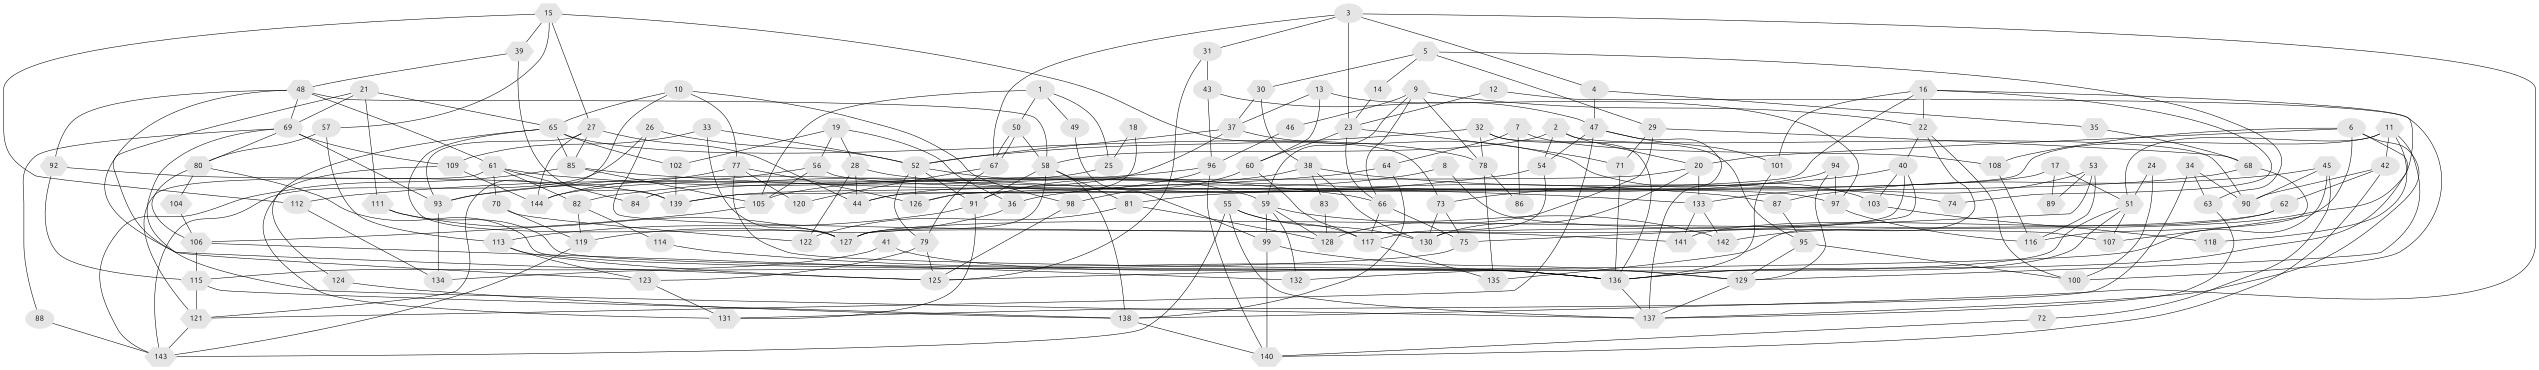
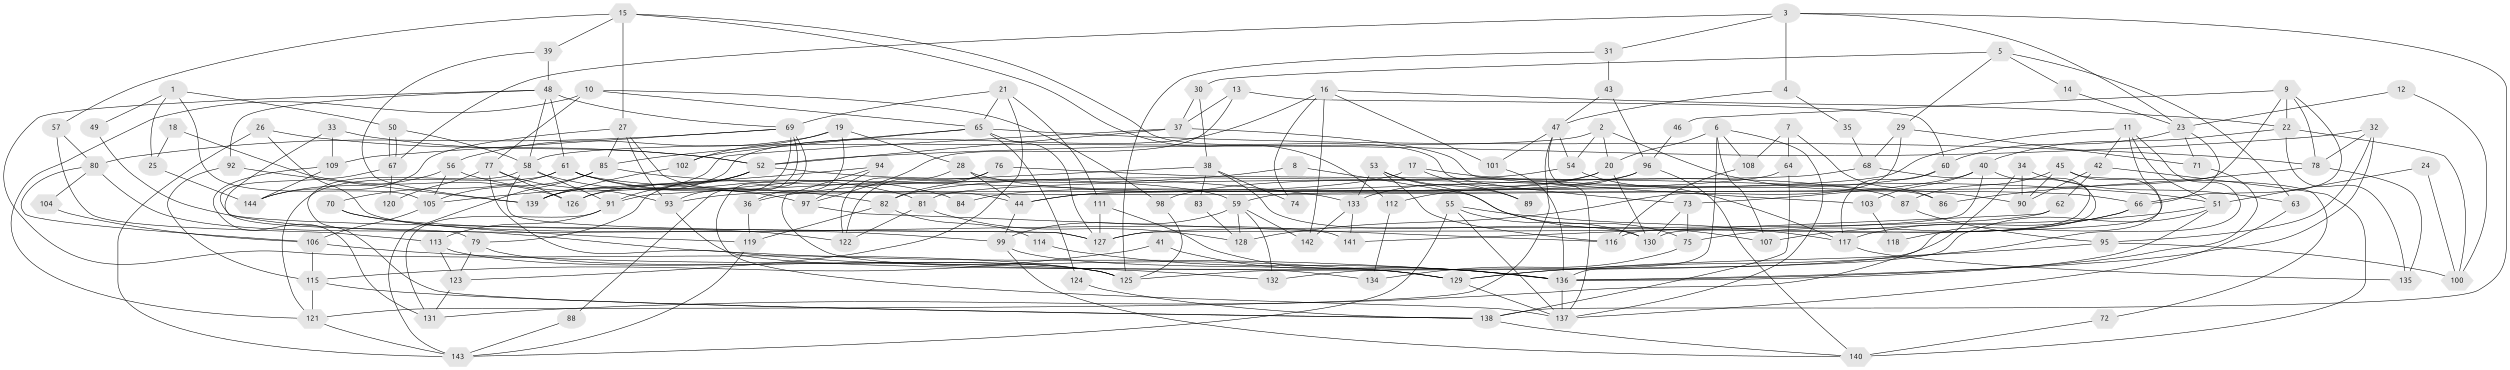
none -> (999, 166)
none -> (1010, 224)
